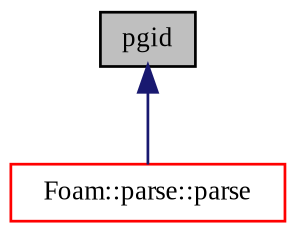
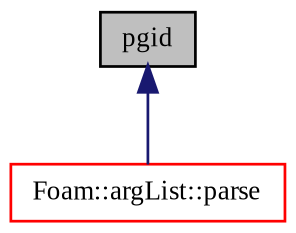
(148, 193) -> (148, 193)
